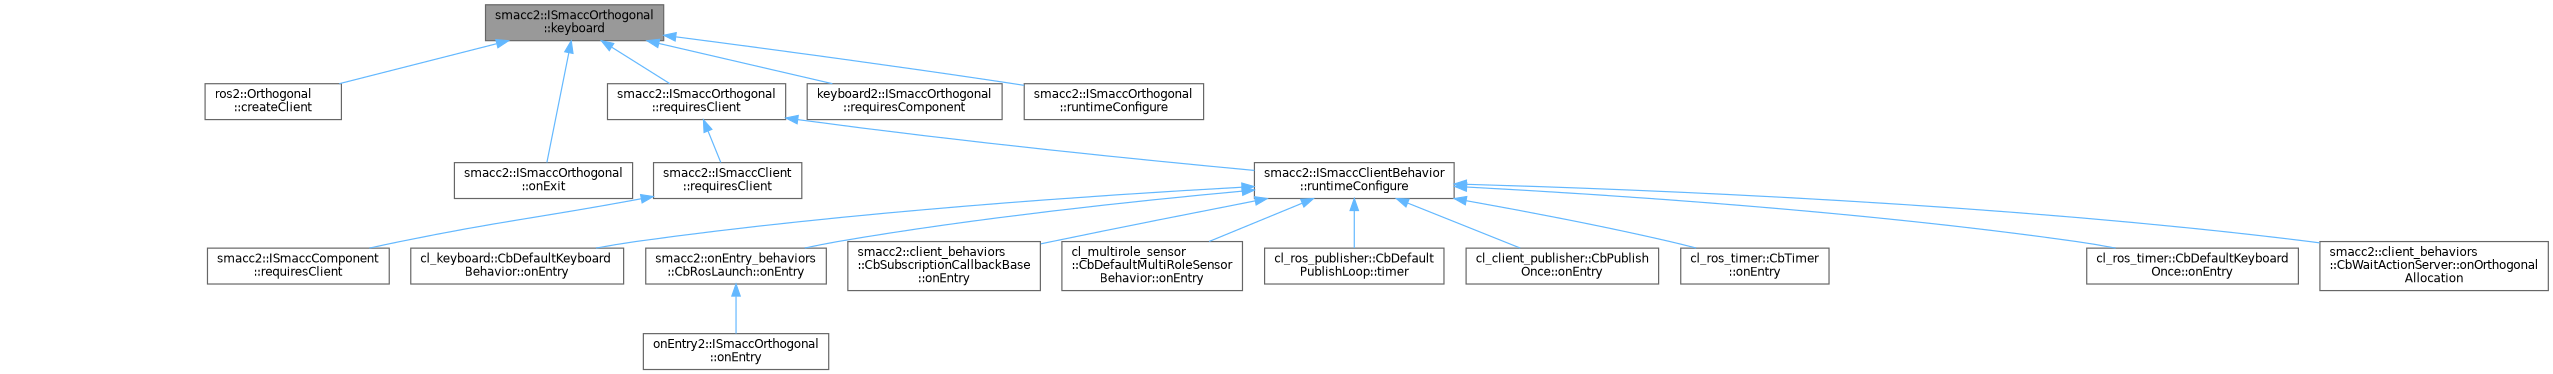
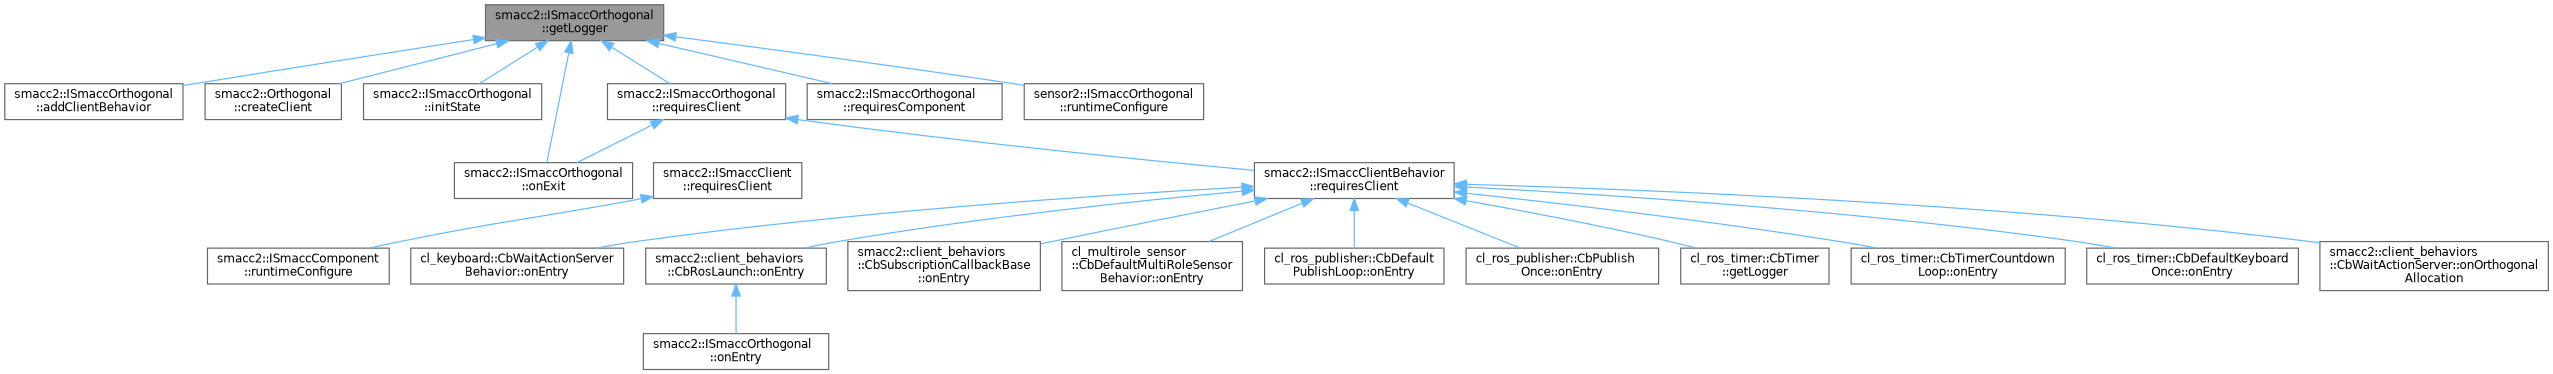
(575, 23) -> (575, 23)
none -> (94, 102)
(273, 102) -> (273, 102)
none -> (453, 102)
(905, 102) -> (905, 102)
(1114, 102) -> (1114, 102)
(714, 147) -> (615, 144)
(1354, 181) -> (1354, 181)
(298, 266) -> (298, 266)
(517, 266) -> (517, 266)
(736, 266) -> (736, 266)
(1354, 266) -> (1354, 266)
(1562, 266) -> (1562, 266)
(1755, 266) -> (1755, 266)
none -> (1958, 266)
(736, 352) -> (736, 352)
